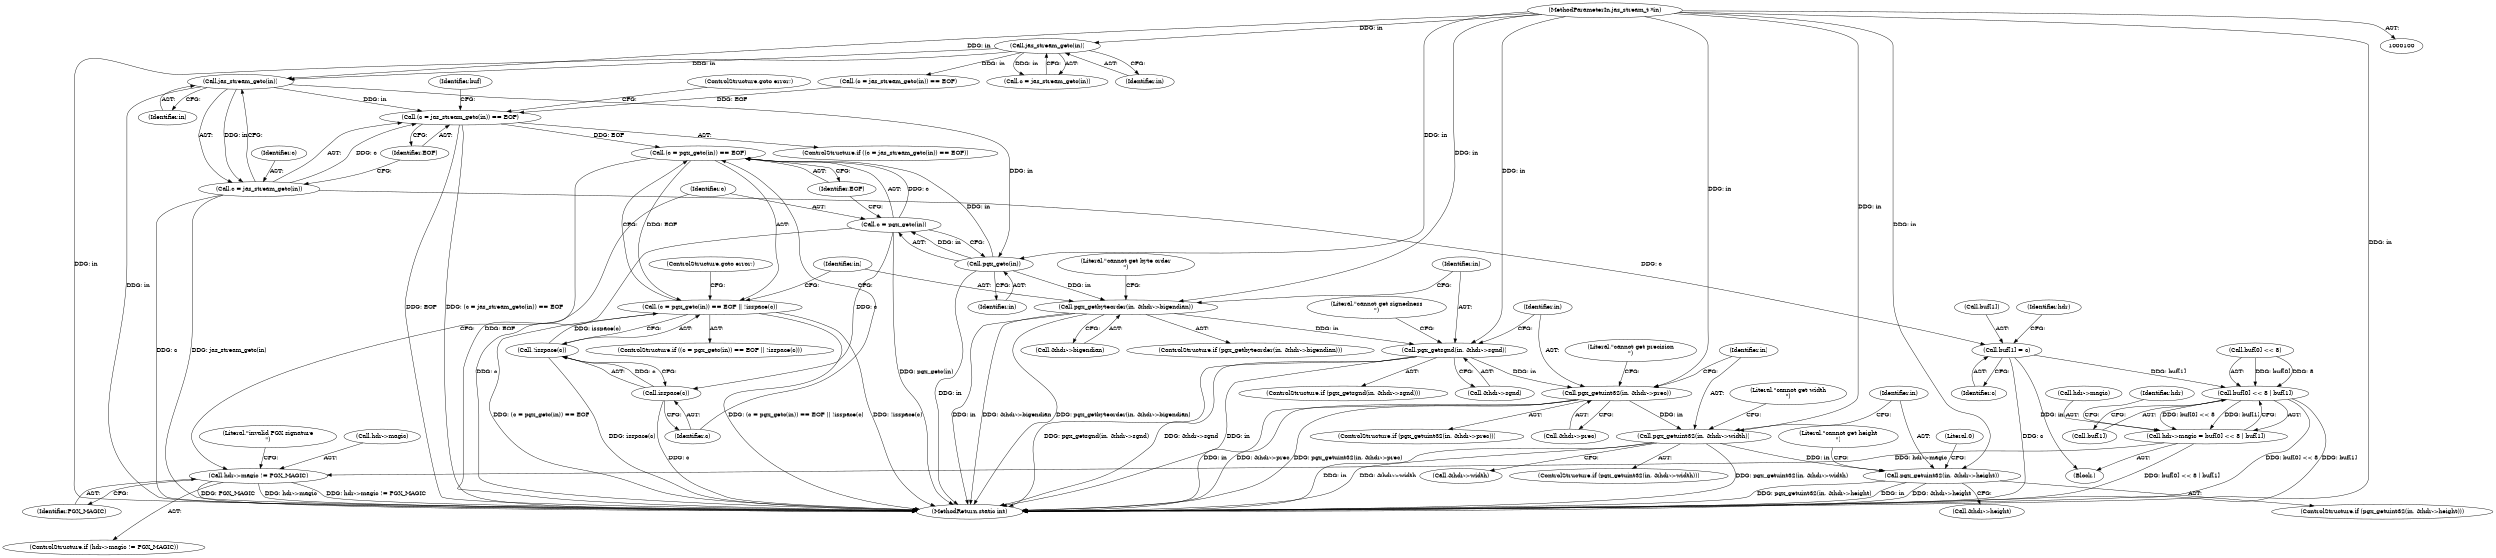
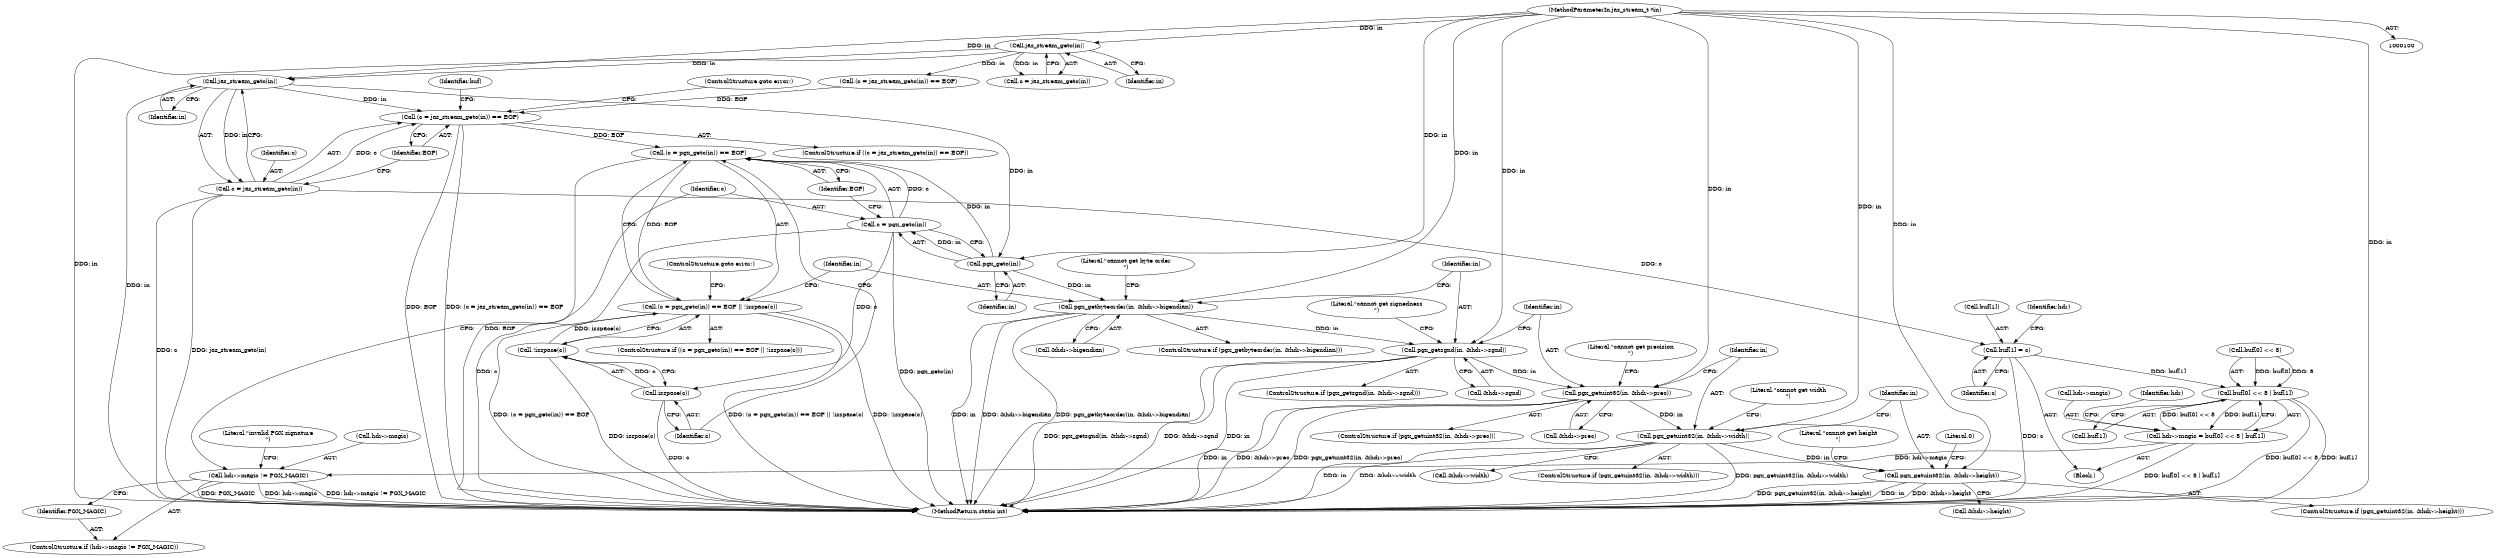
(941, 380) -> none
(2052, 415) -> (2052, 415)
(130, 484) -> (86, 528)
